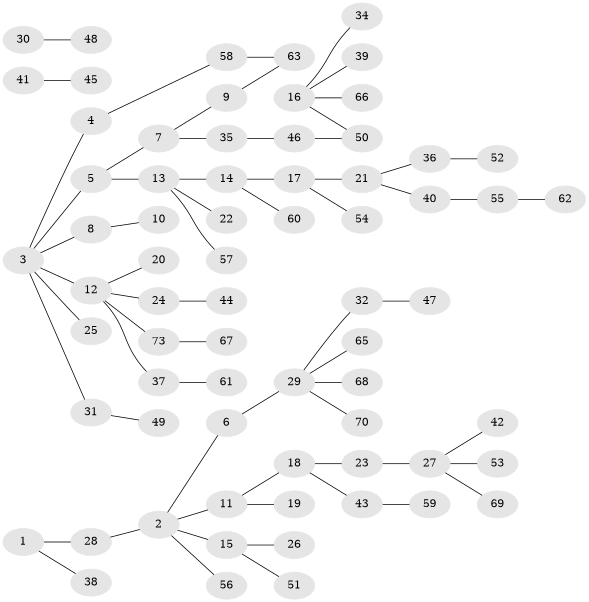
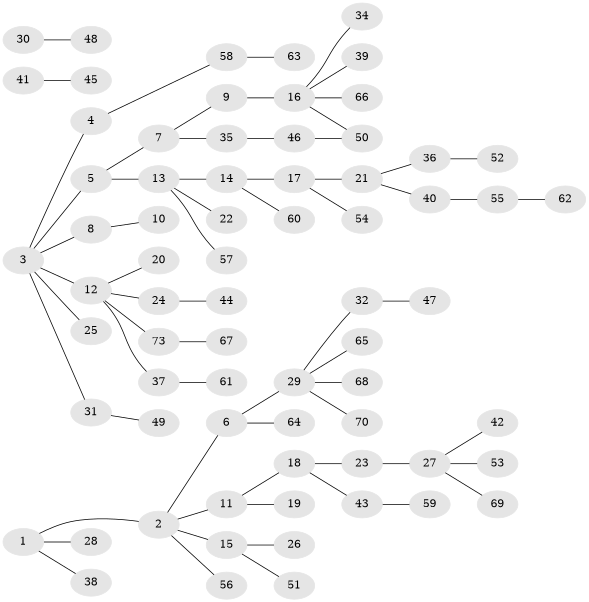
(260, 78) -> (261, 98)
none -> (294, 423)
(125, 533) -> (88, 519)
